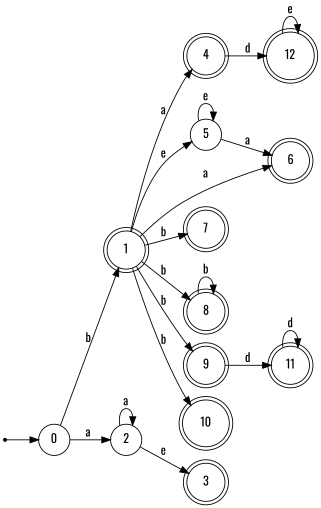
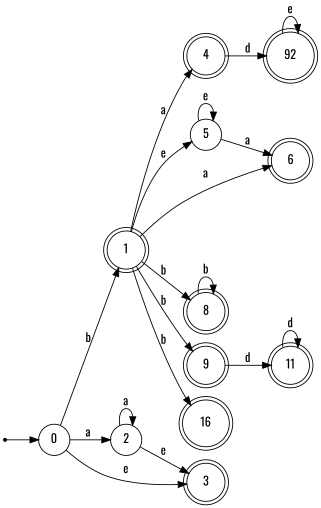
(290, 56) -> (290, 56)
(206, 229) -> none
(206, 423) -> (206, 423)
none -> (118, 479)
